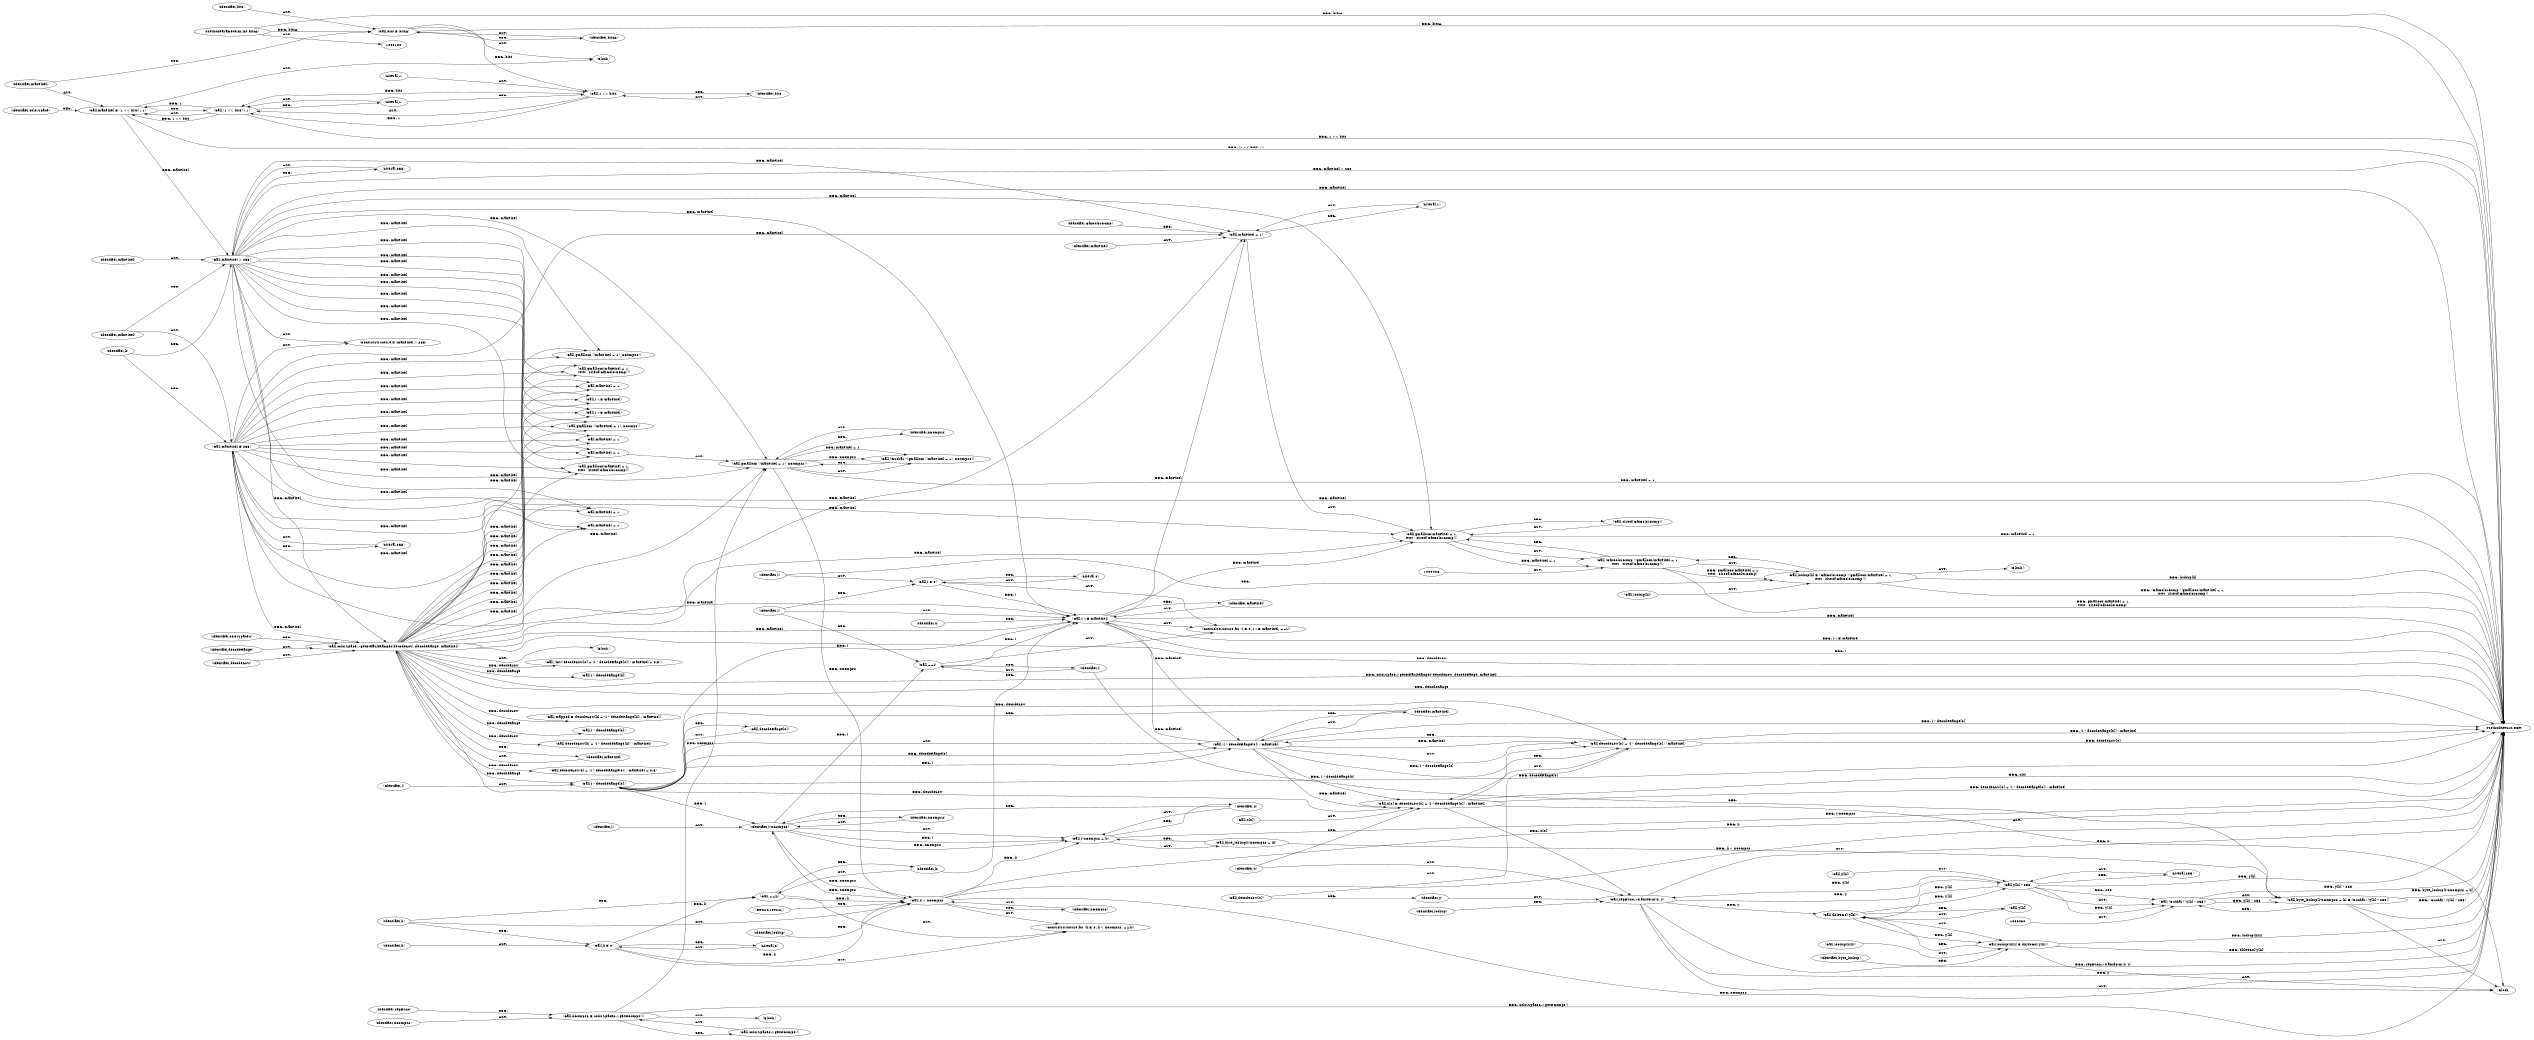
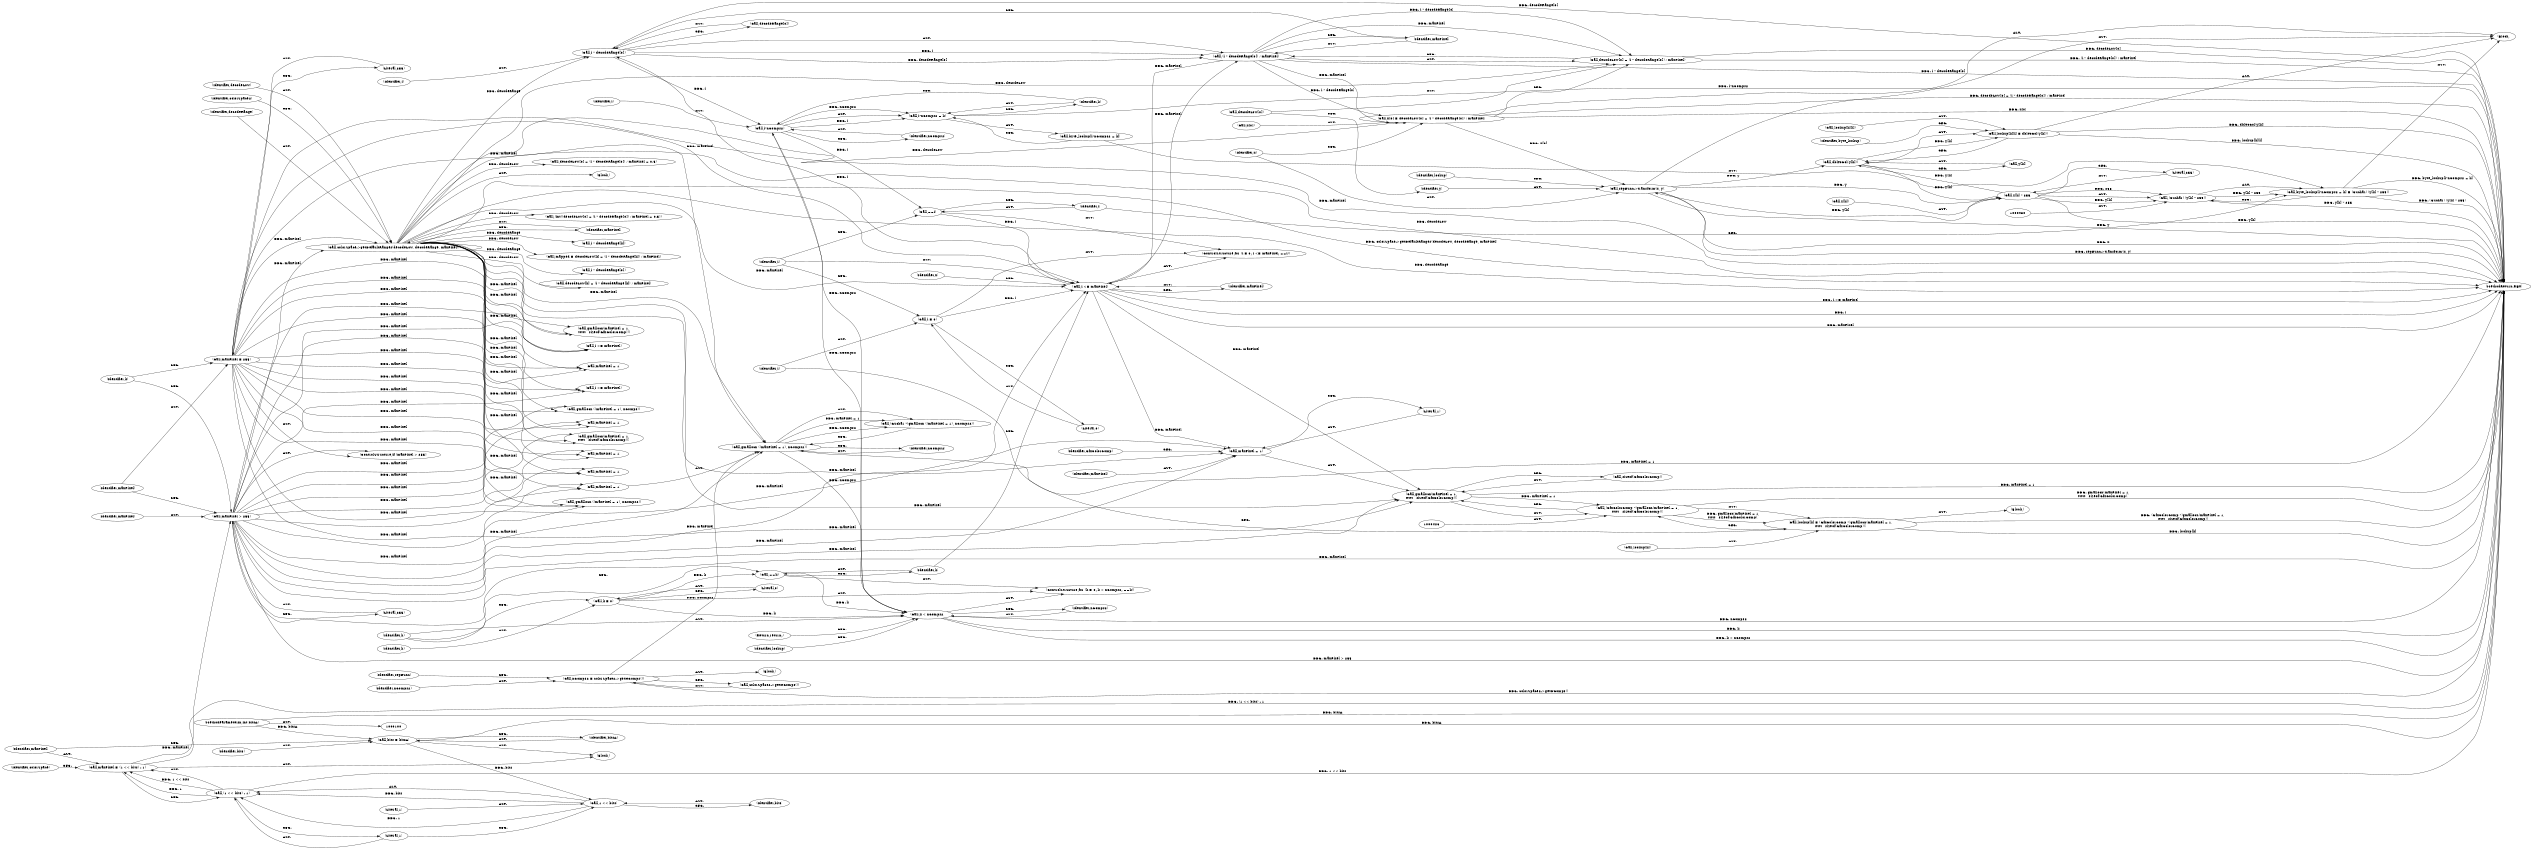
(1538, 769) -> none
(770, 827) -> (770, 129)
(1005, 861) -> none
